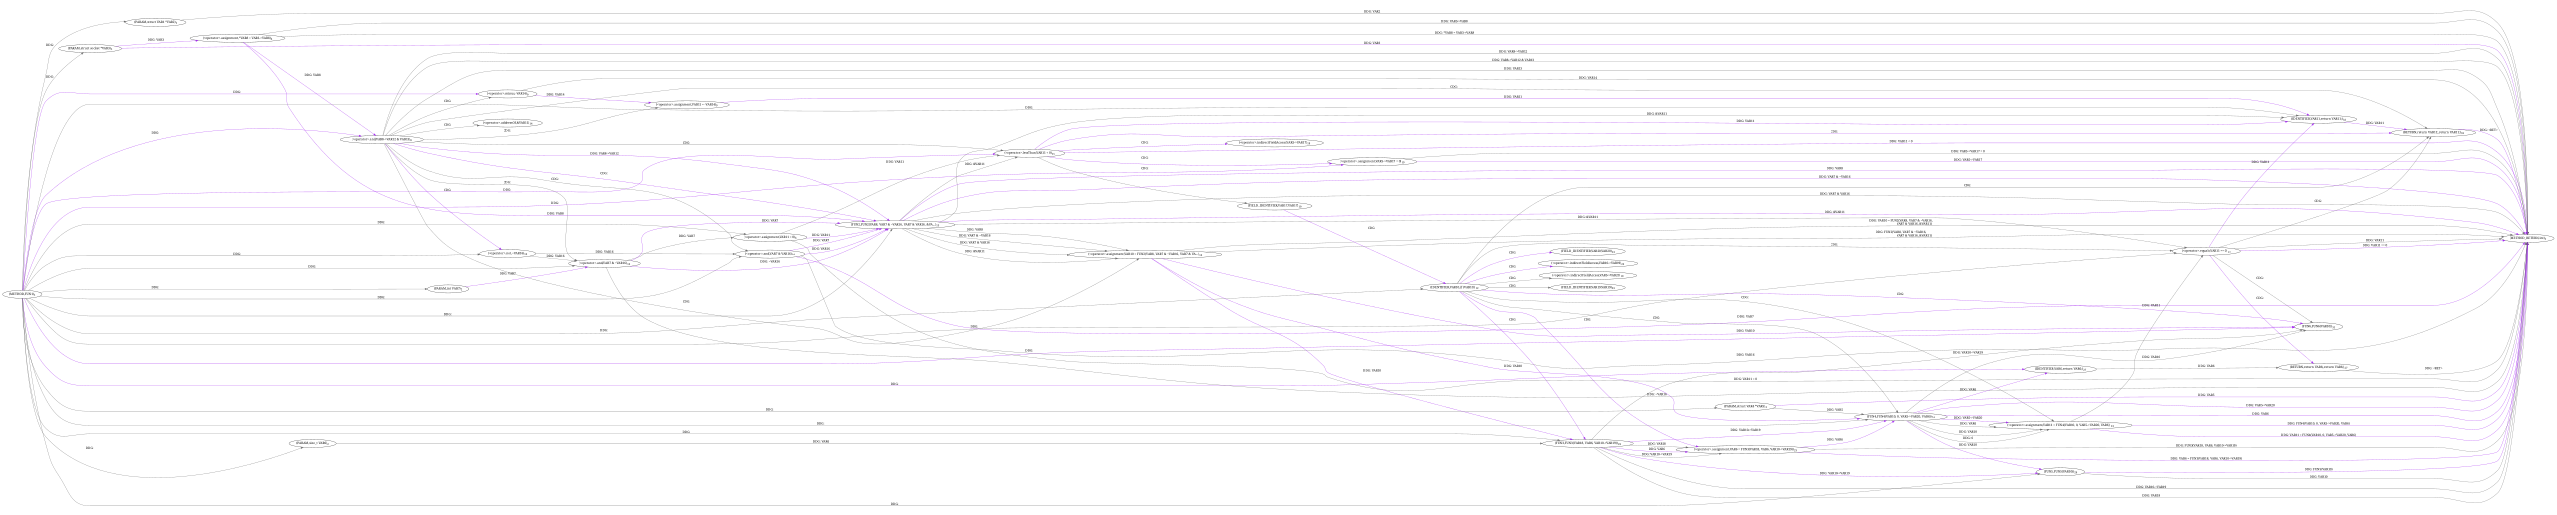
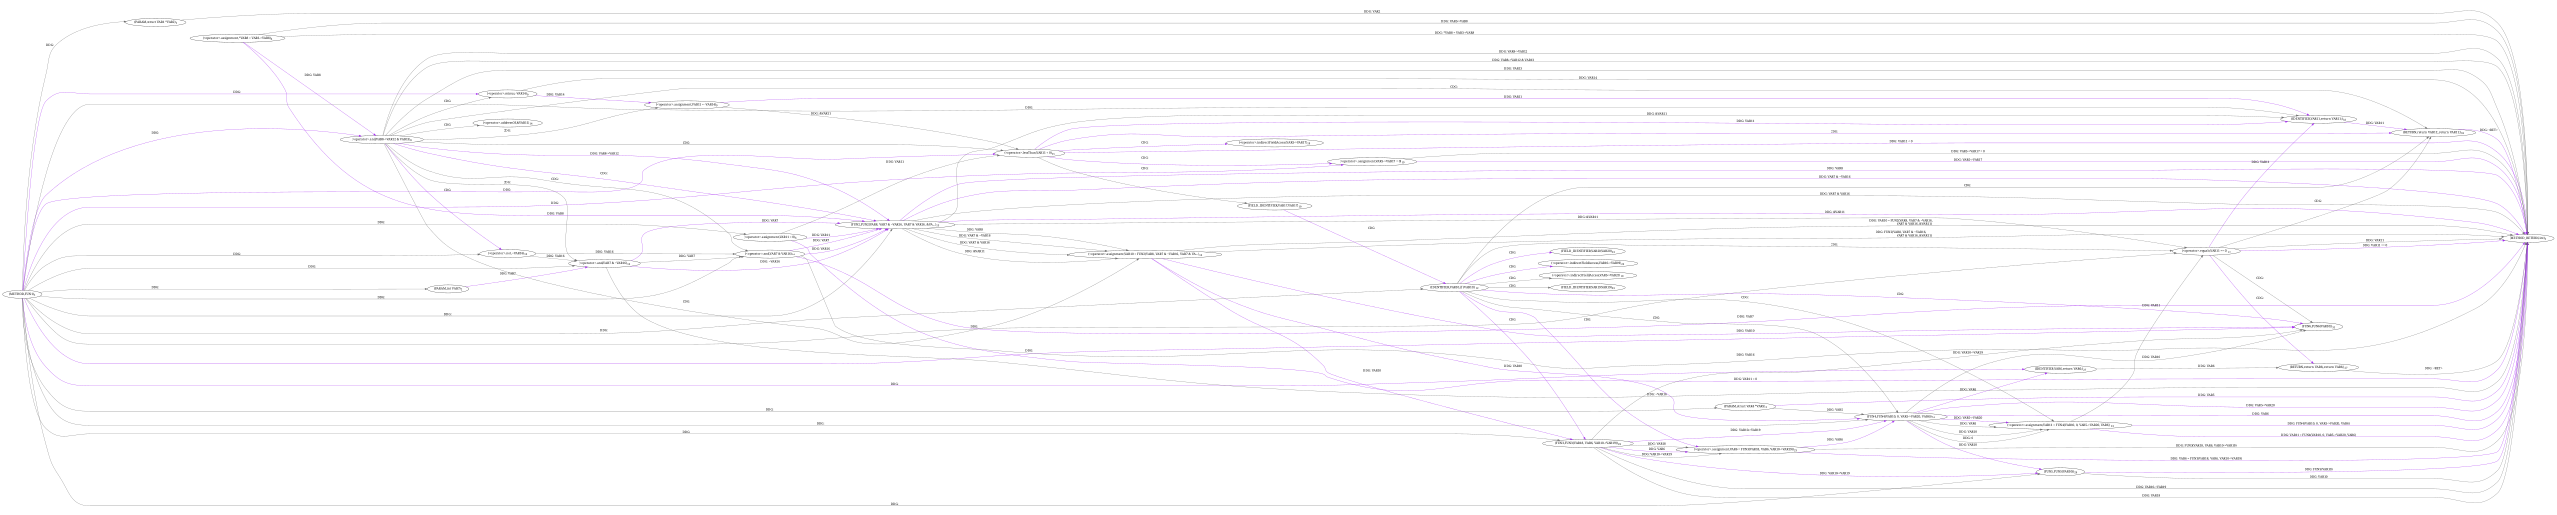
(90, 49) -> none
(952, 180) -> (870, 122)
(678, 244) -> (690, 260)
(1692, 381) -> (1692, 381)
(313, 443) -> none
